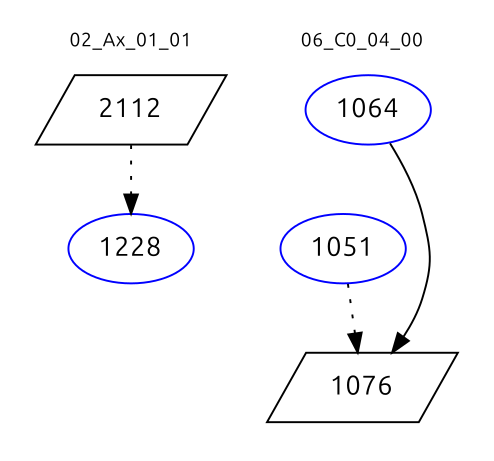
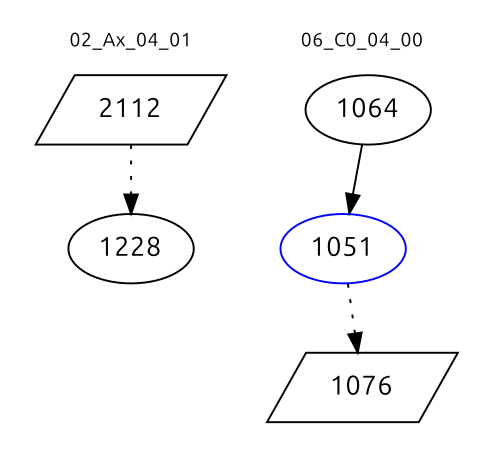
(131, 41) -> (131, 41)
(368, 110) -> (368, 110)
(428, 239) -> (358, 169)
(131, 249) -> (131, 249)
